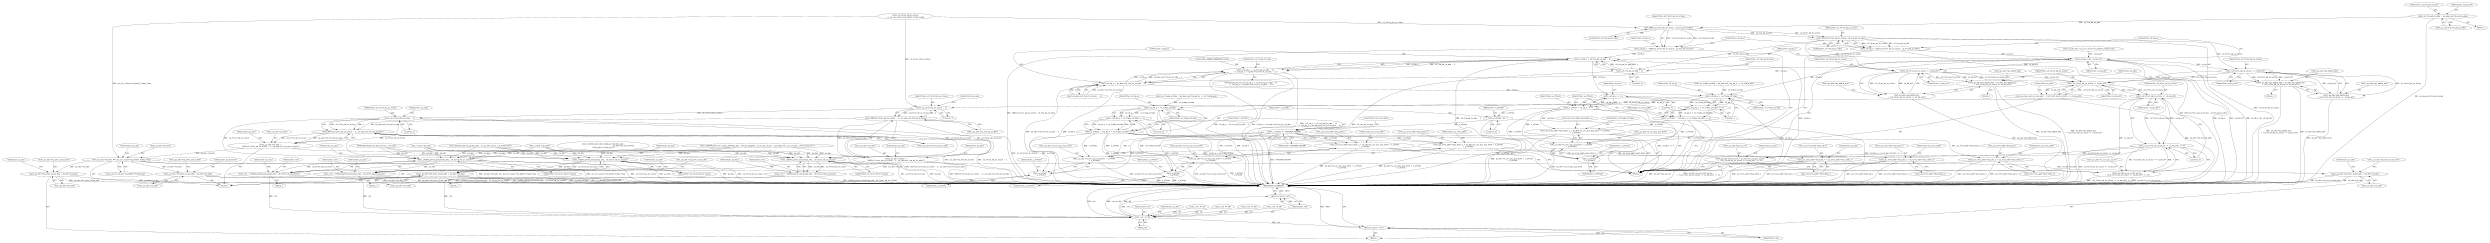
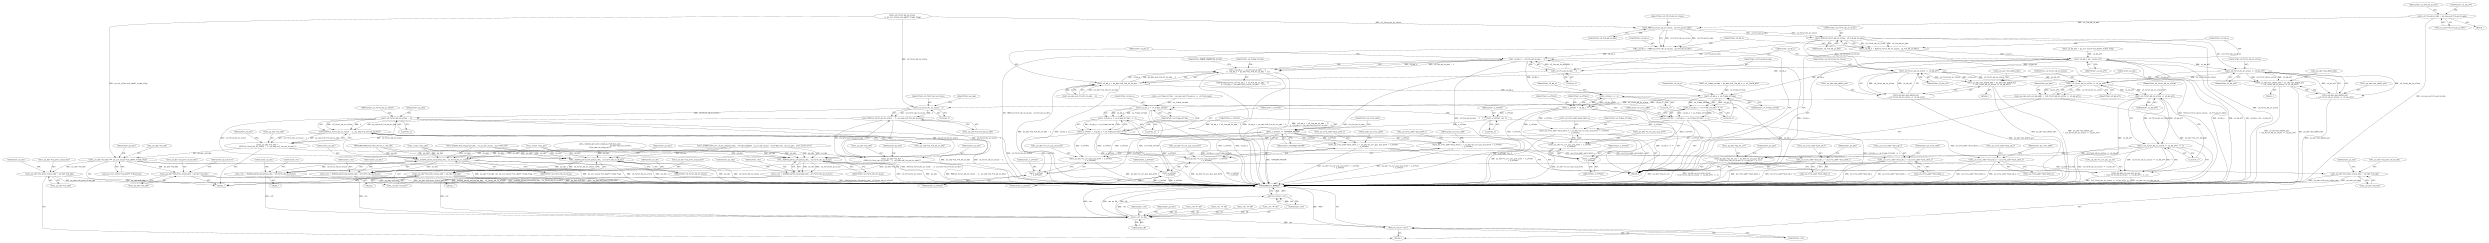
(1126, 146) -> (1122, 146)
(1143, 228) -> (1139, 228)
